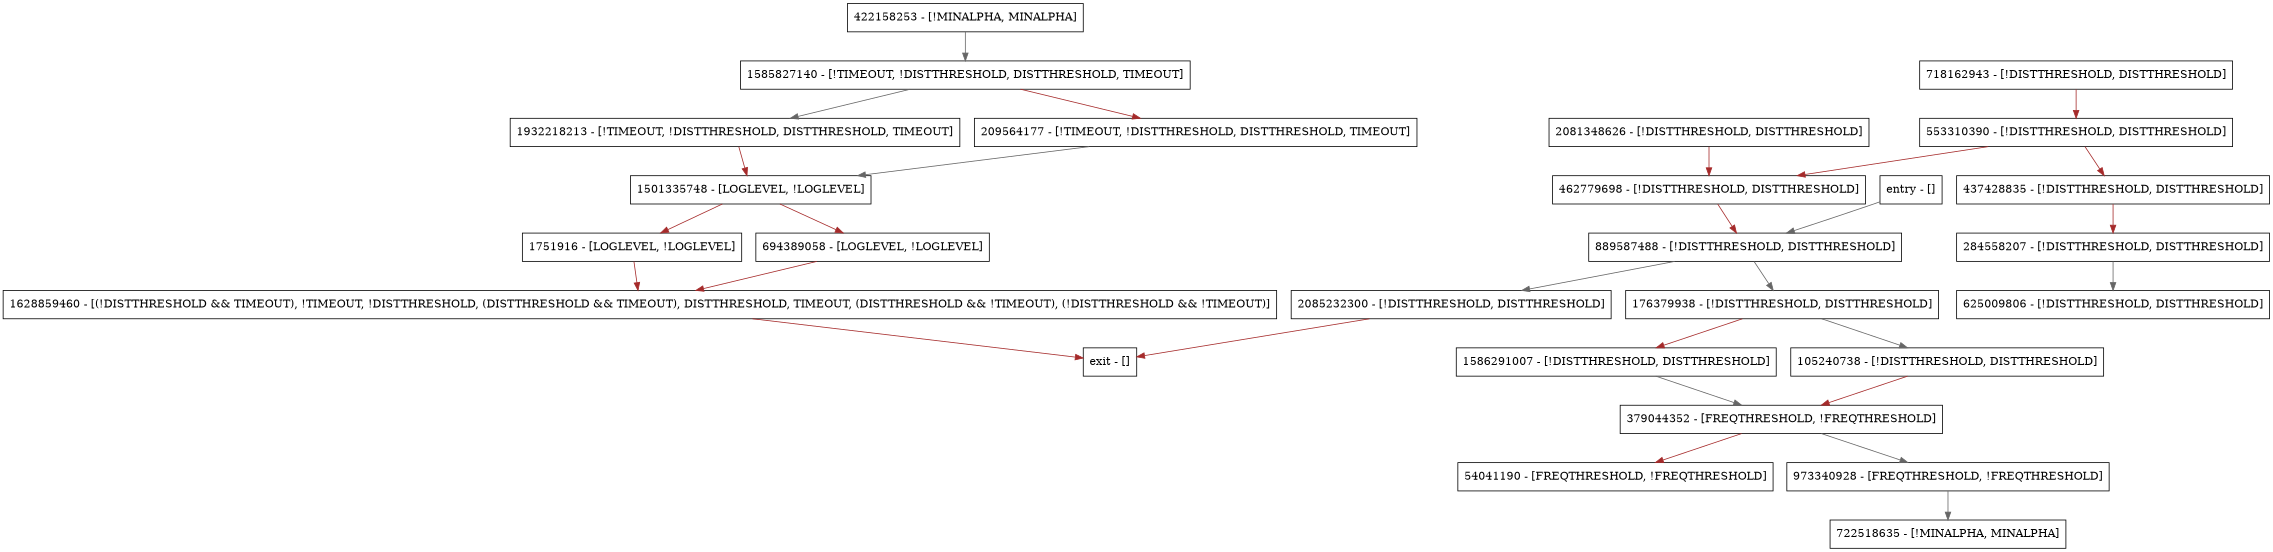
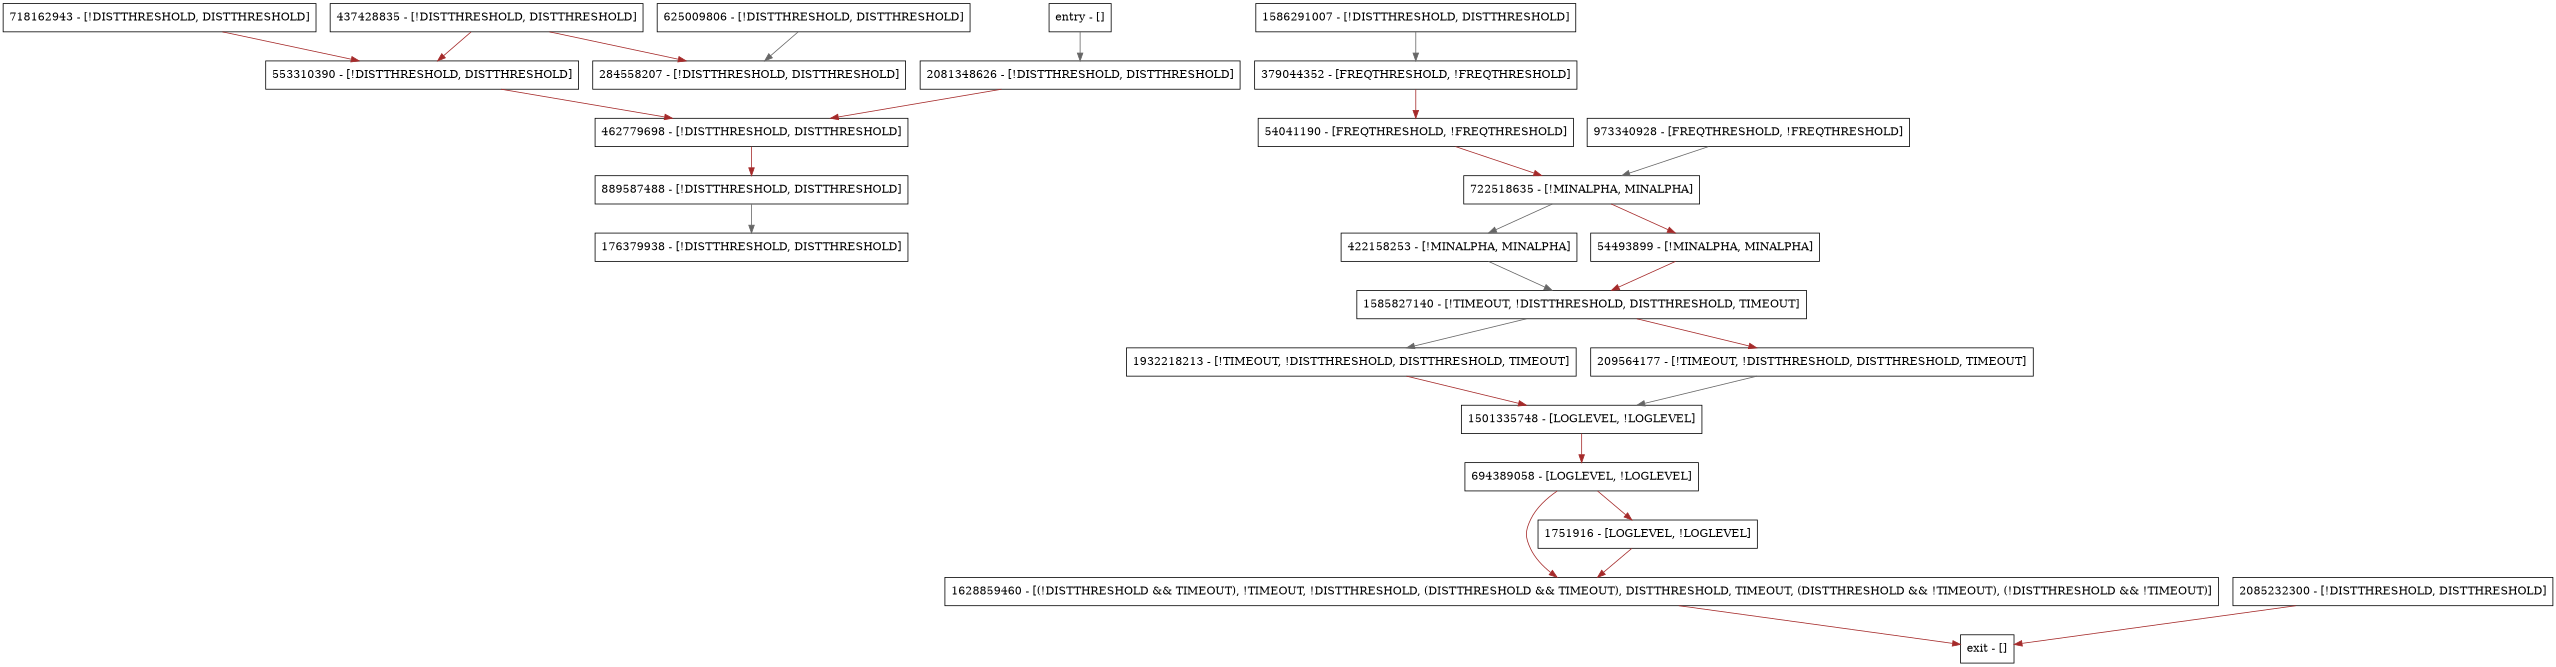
(2092, 158) -> (457, 44)
none -> (1495, 160)
(1837, 216) -> (1080, 42)
(695, 217) -> (1612, 503)
none -> (1524, 217)
none -> (1705, 247)
(2113, 272) -> (784, 44)
(1602, 275) -> none
(1703, 332) -> none
(1947, 362) -> none
(1861, 447) -> none
